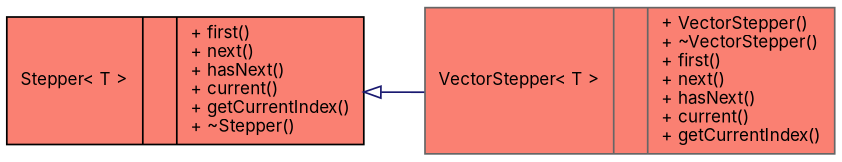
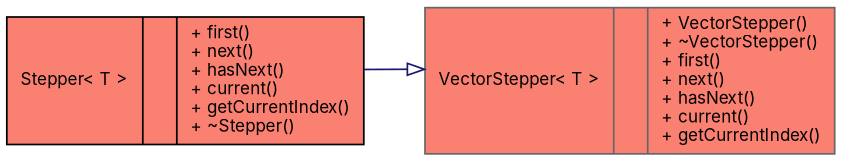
(403, 92) -> (386, 69)
